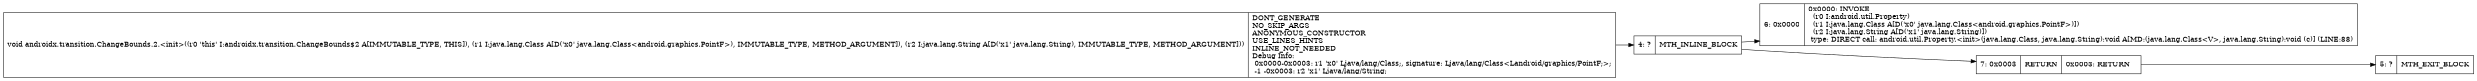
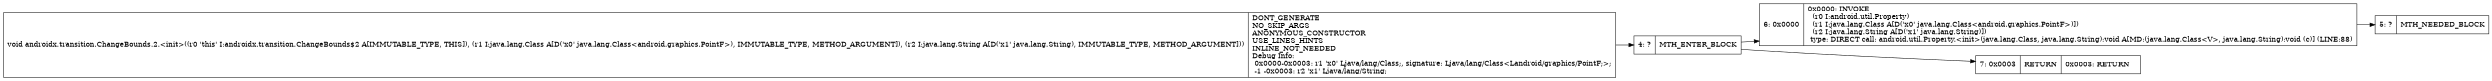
(1698, 45) -> (1698, 45)
(2435, 64) -> (2443, 25)
(2256, 65) -> (2363, 25)
